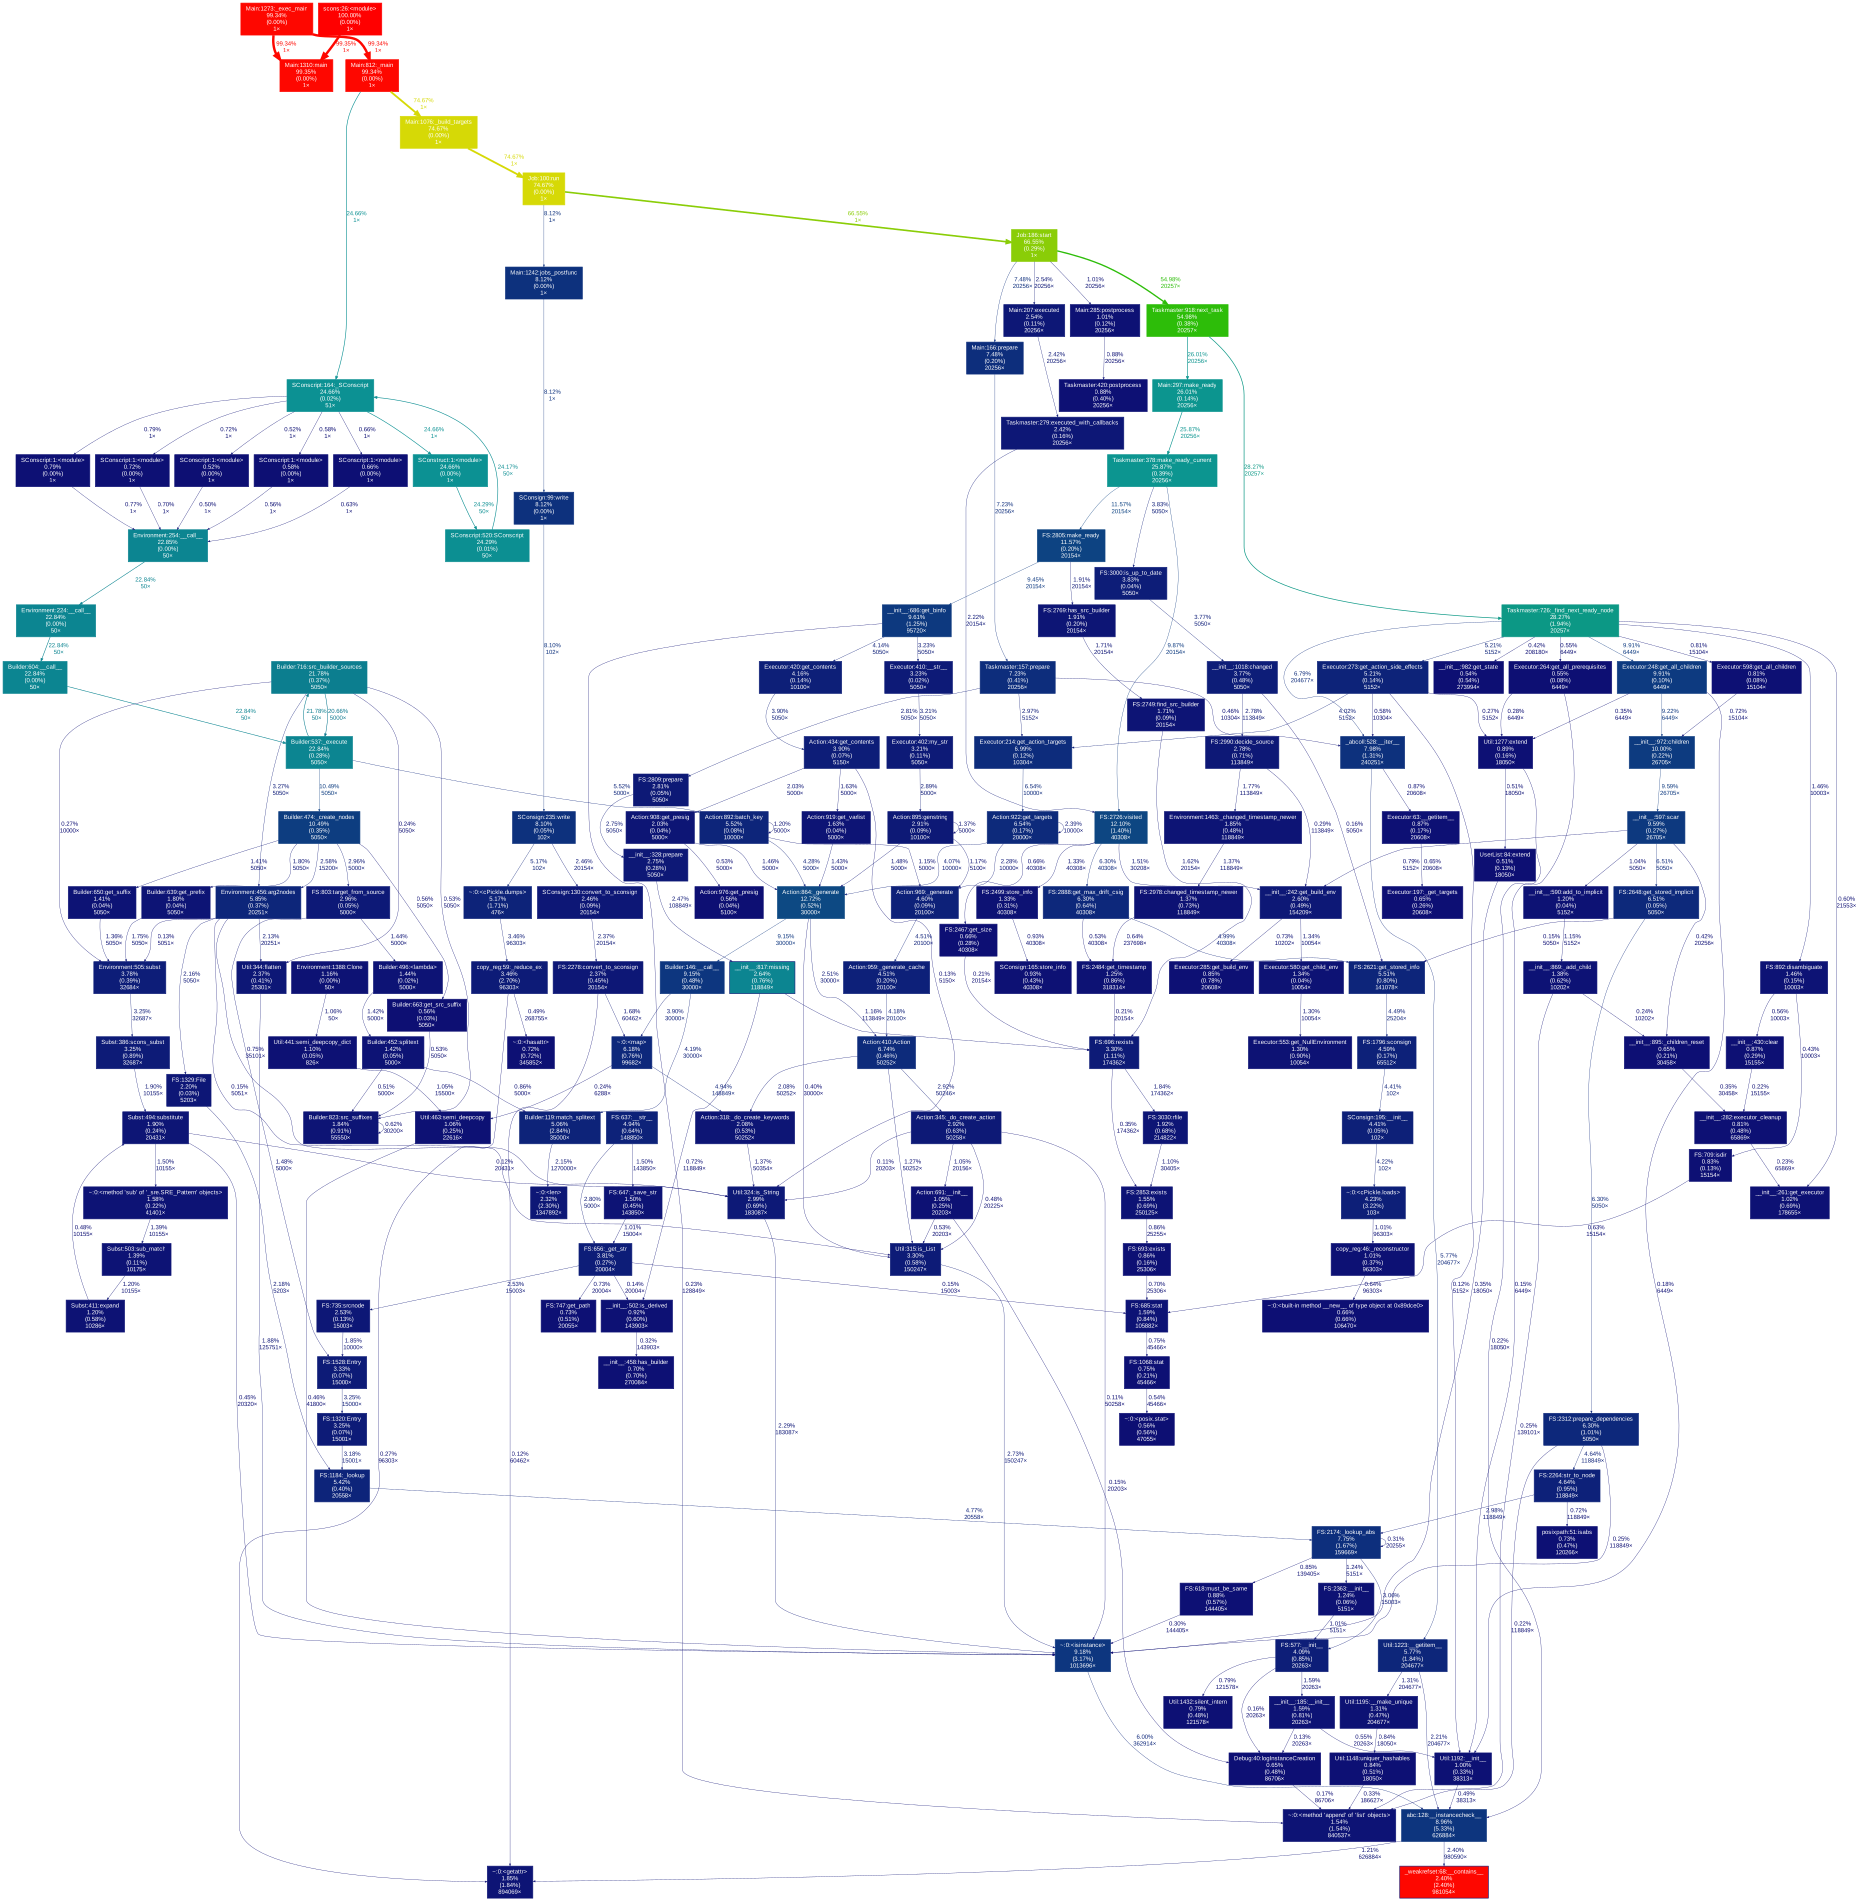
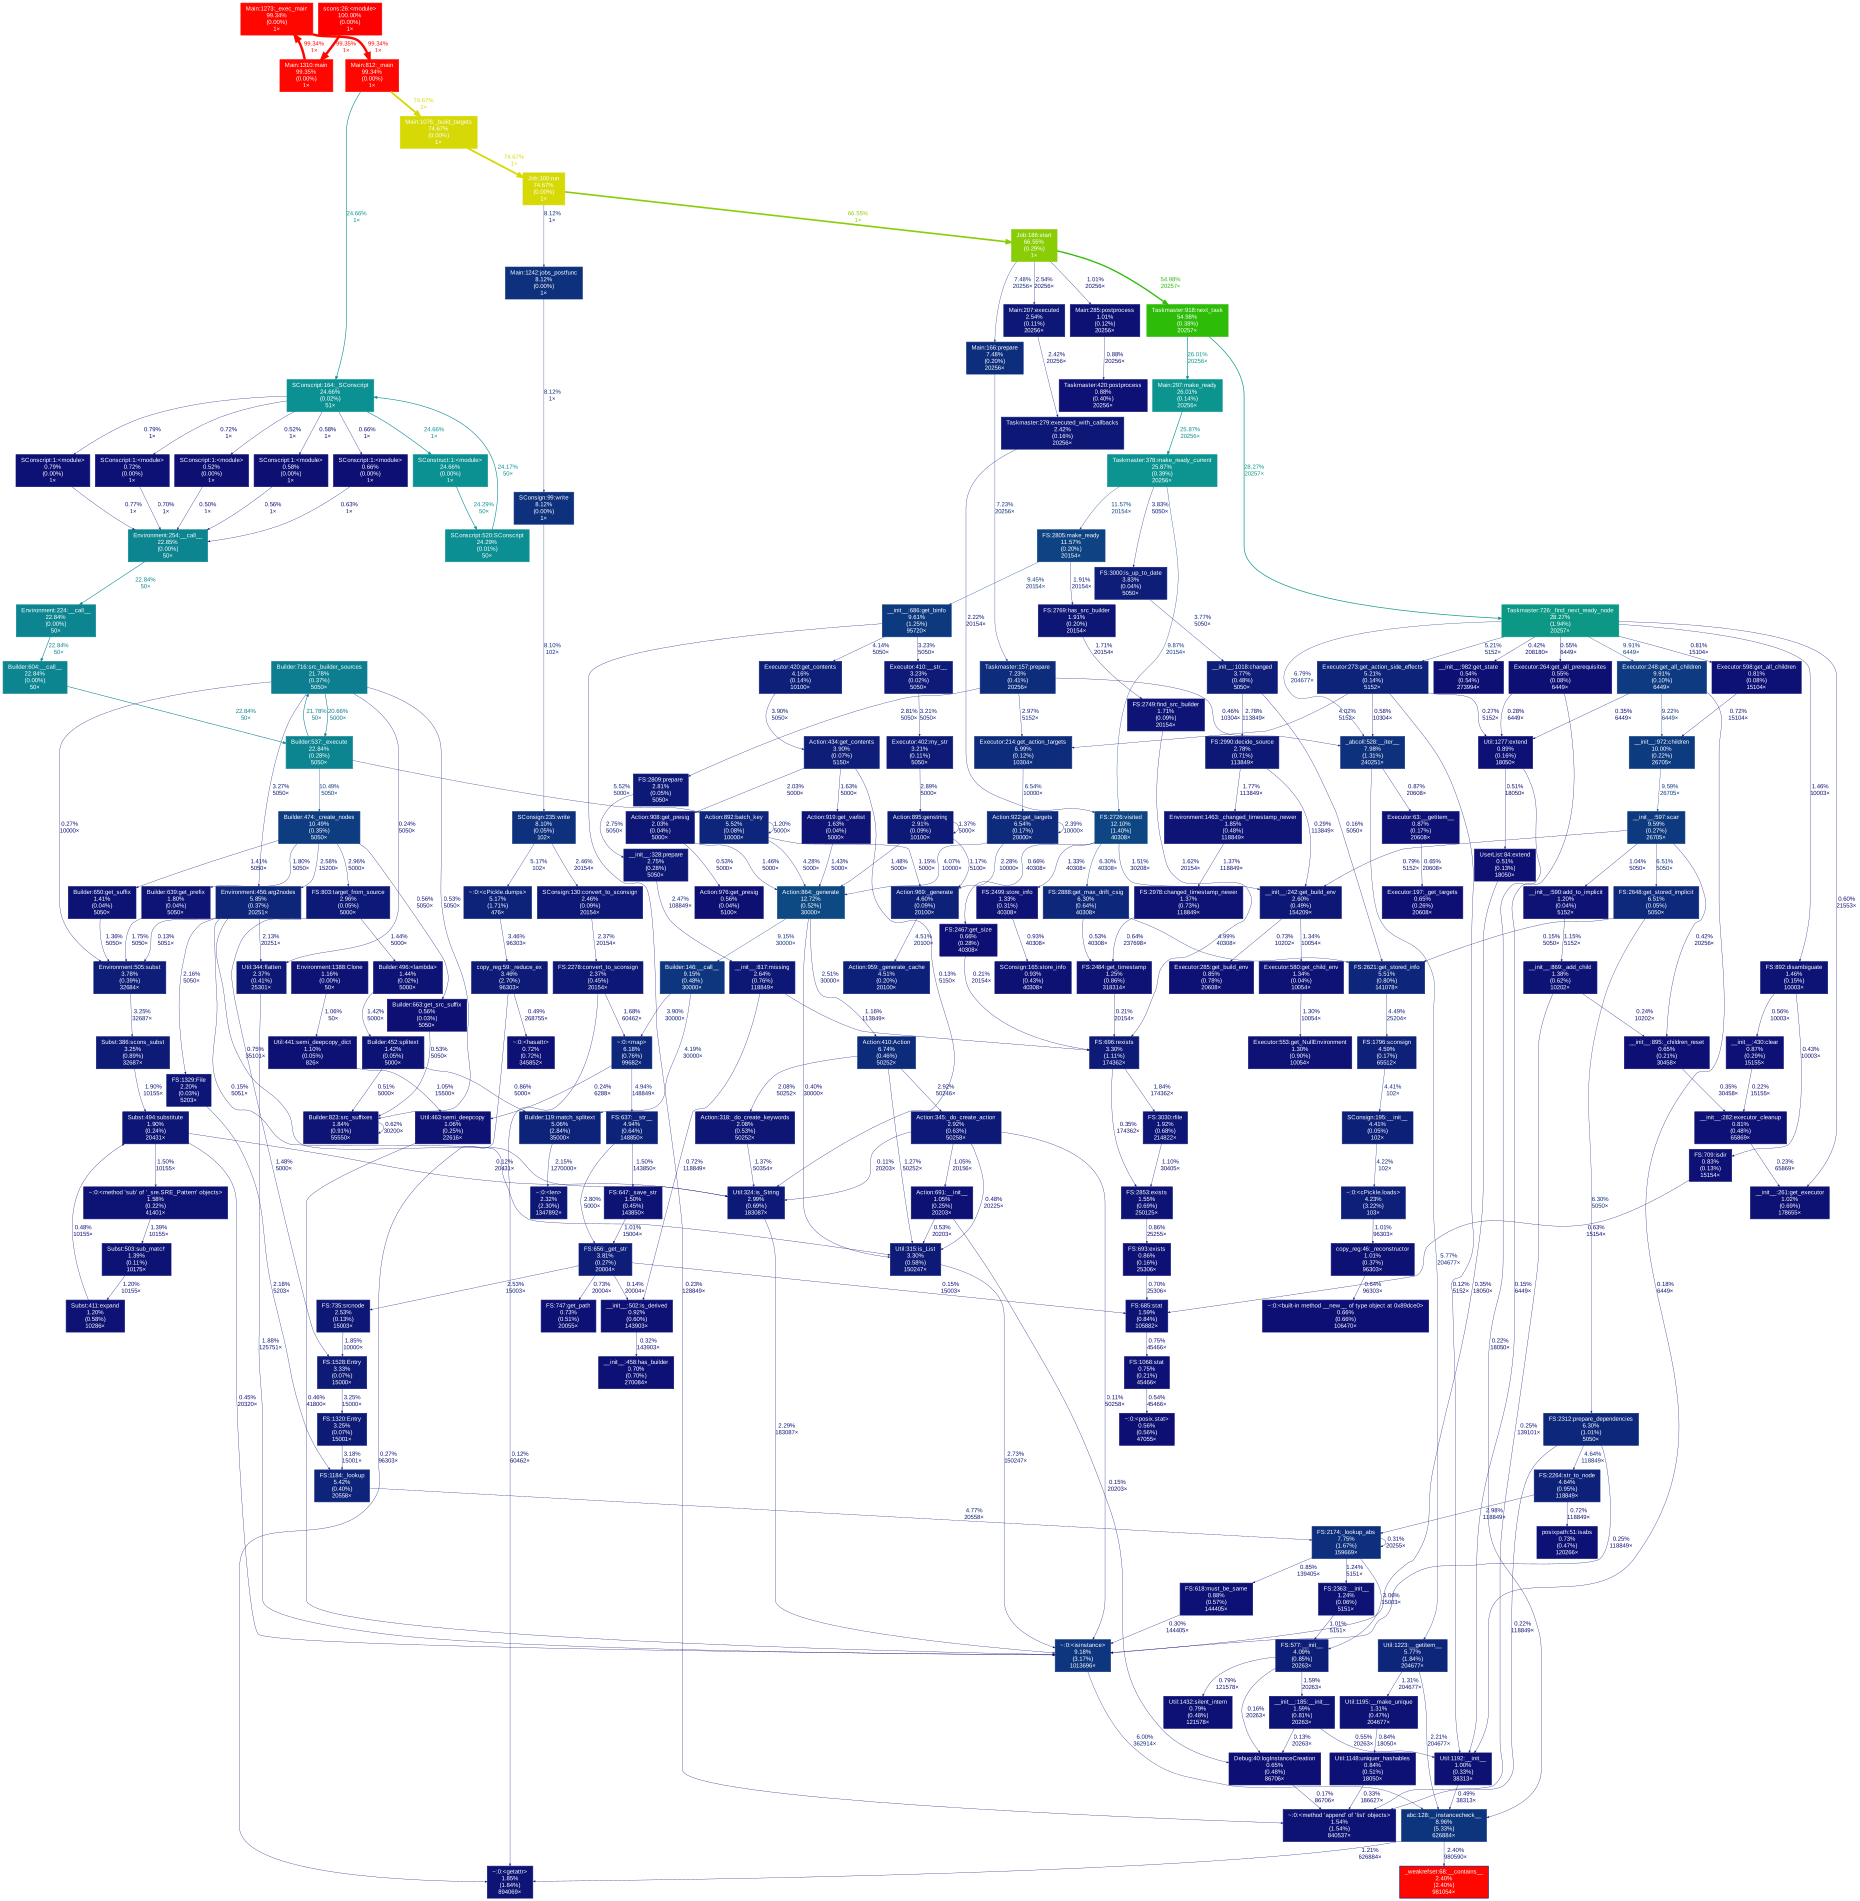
(274, 45) -> (302, 50)
(762, 978) -> (762, 978)
(887, 1014) -> none
(686, 1089) -> (632, 1089)
